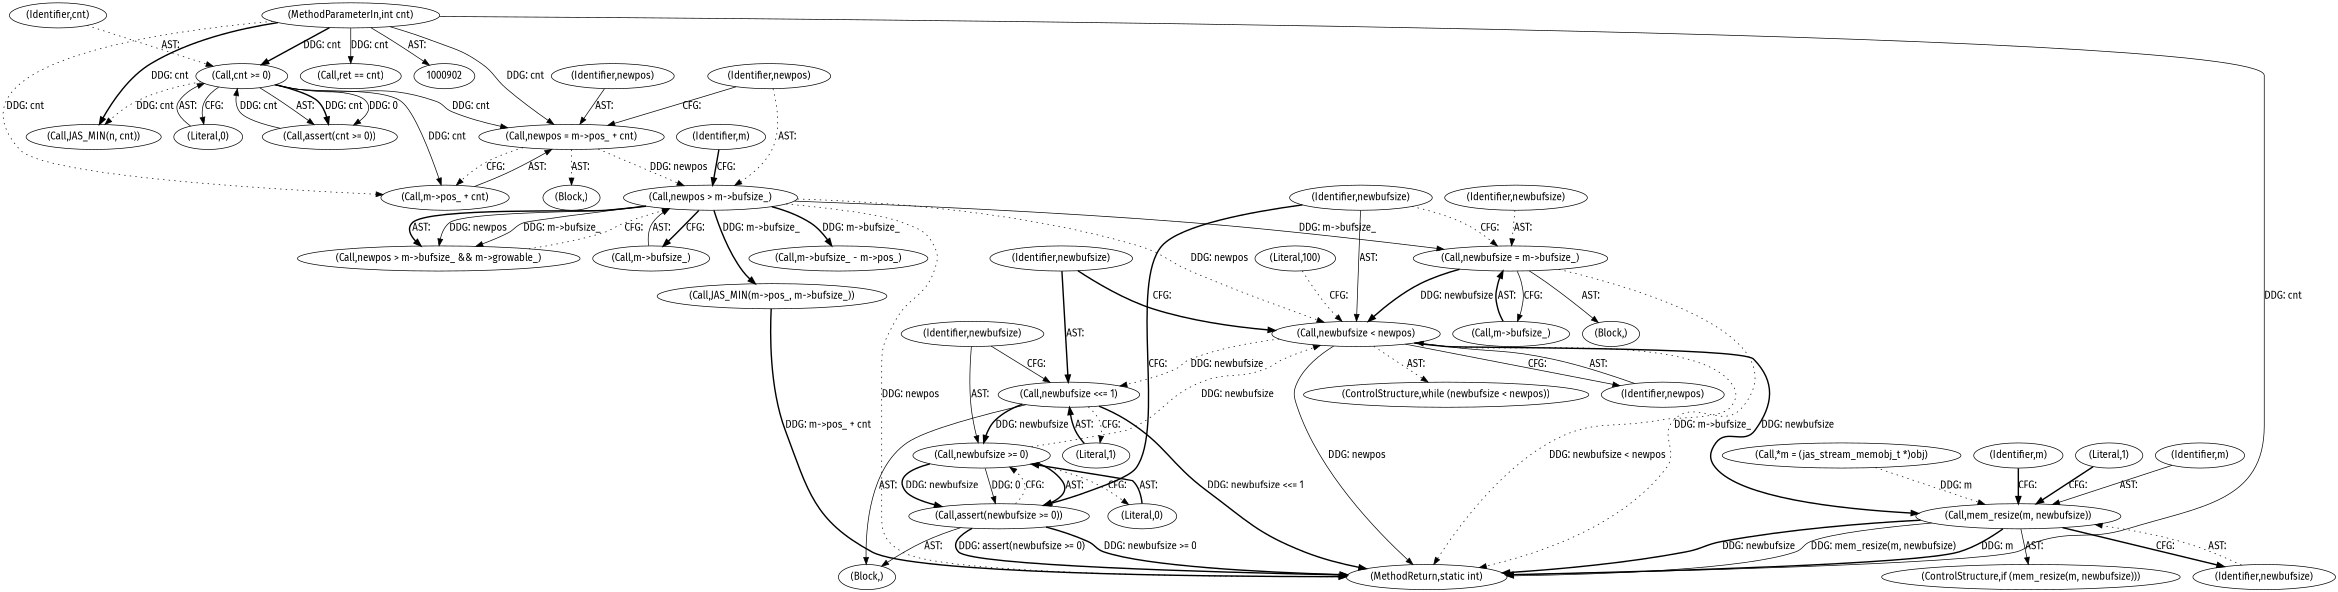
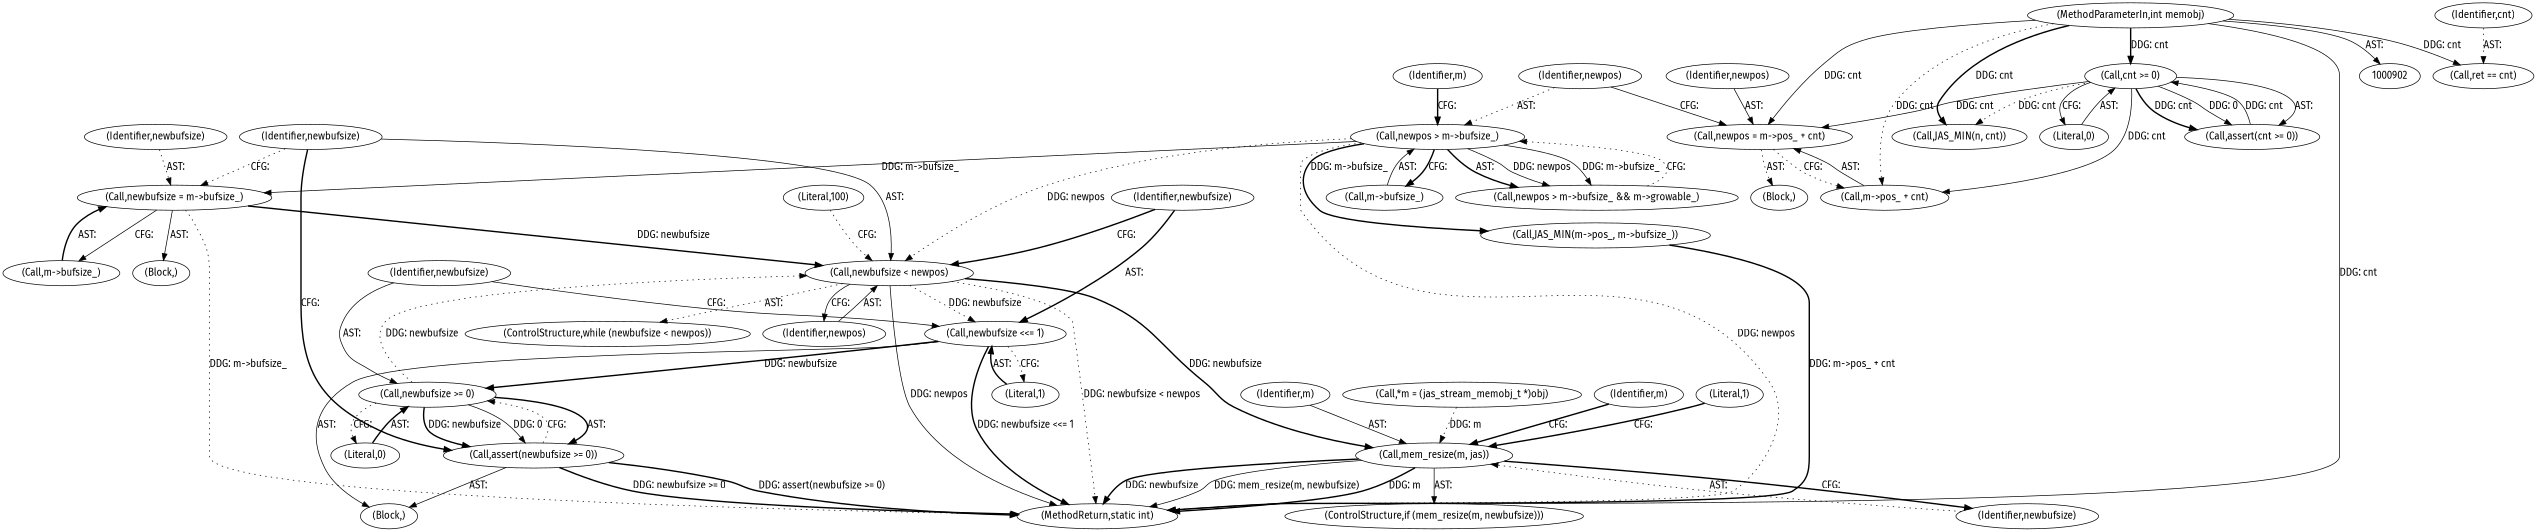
(351, 15) -> (2131, 15)
(147, 45) -> (2483, 42)
(638, 166) -> none
(838, 258) -> none
(2018, 516) -> (1434, 455)
